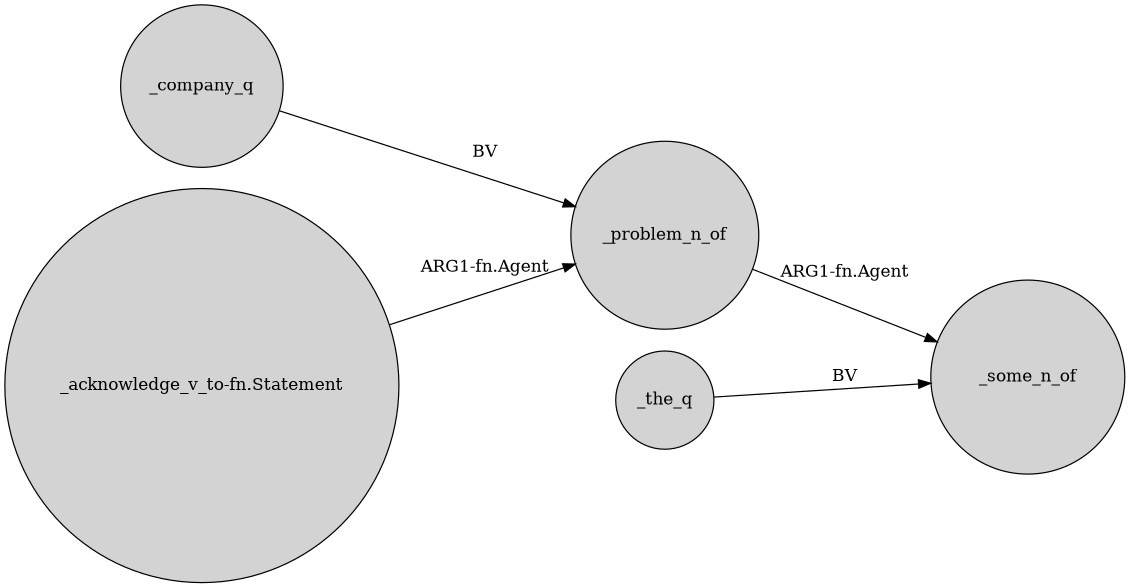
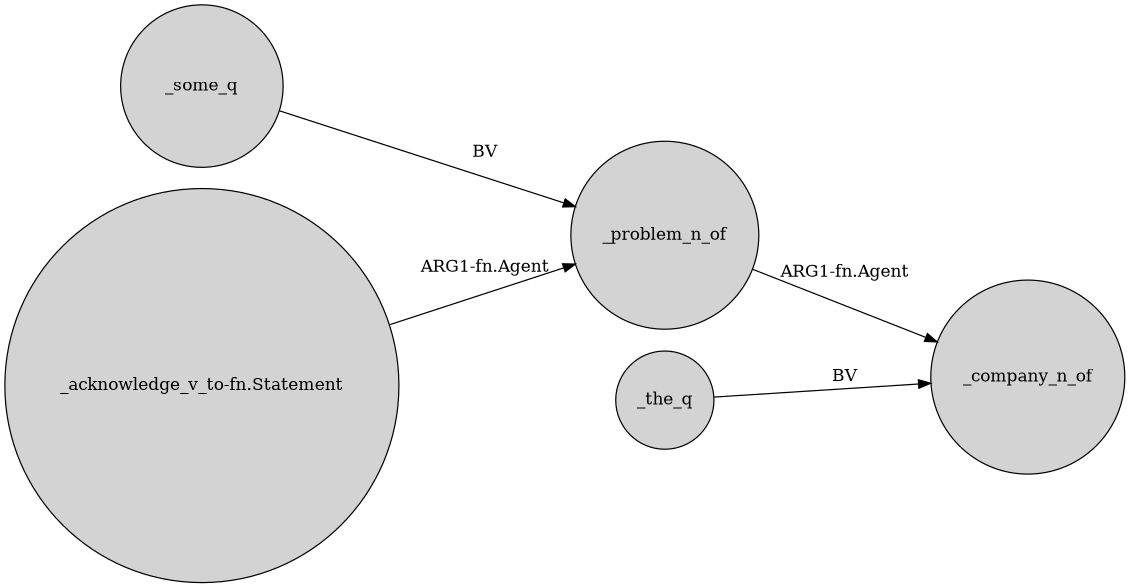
(202, 86) -> (202, 86)
(1028, 377) -> (1028, 377)
